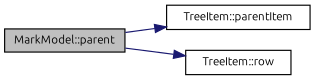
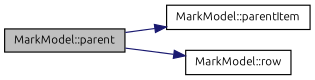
(238, 17) -> (238, 17)
(238, 62) -> (238, 62)
